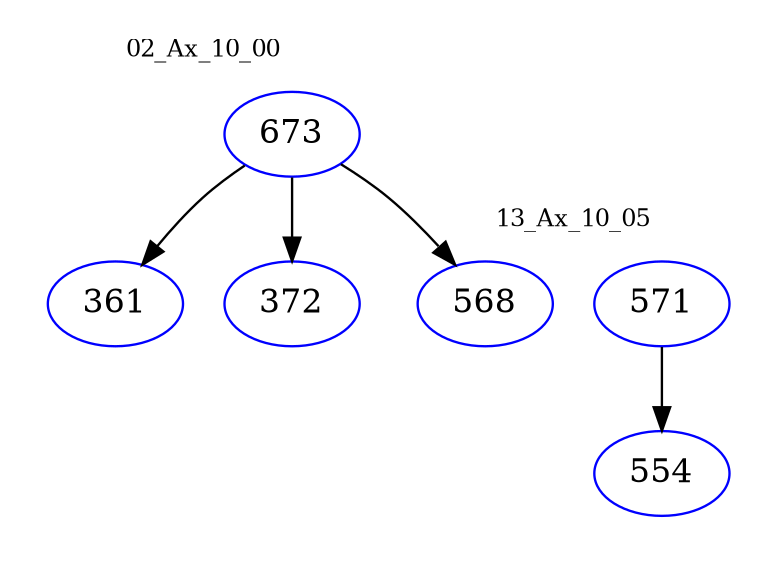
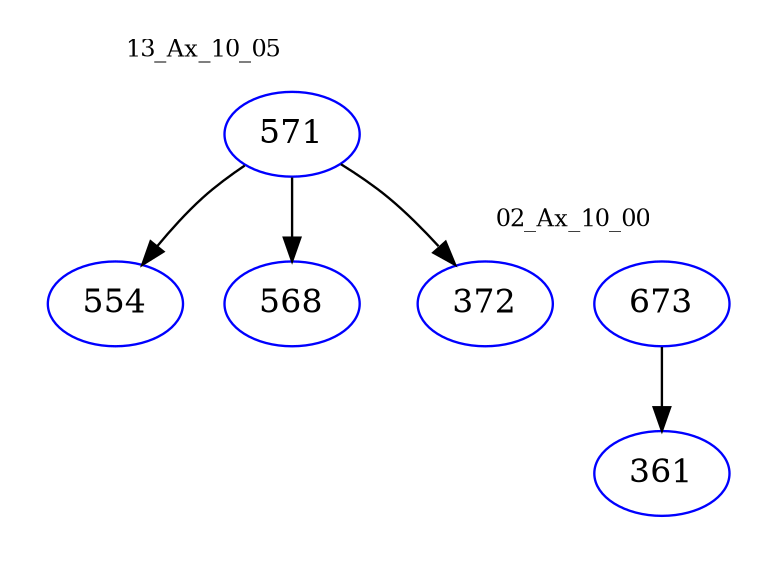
(292, 208) -> (414, 221)
(414, 221) -> (292, 208)
